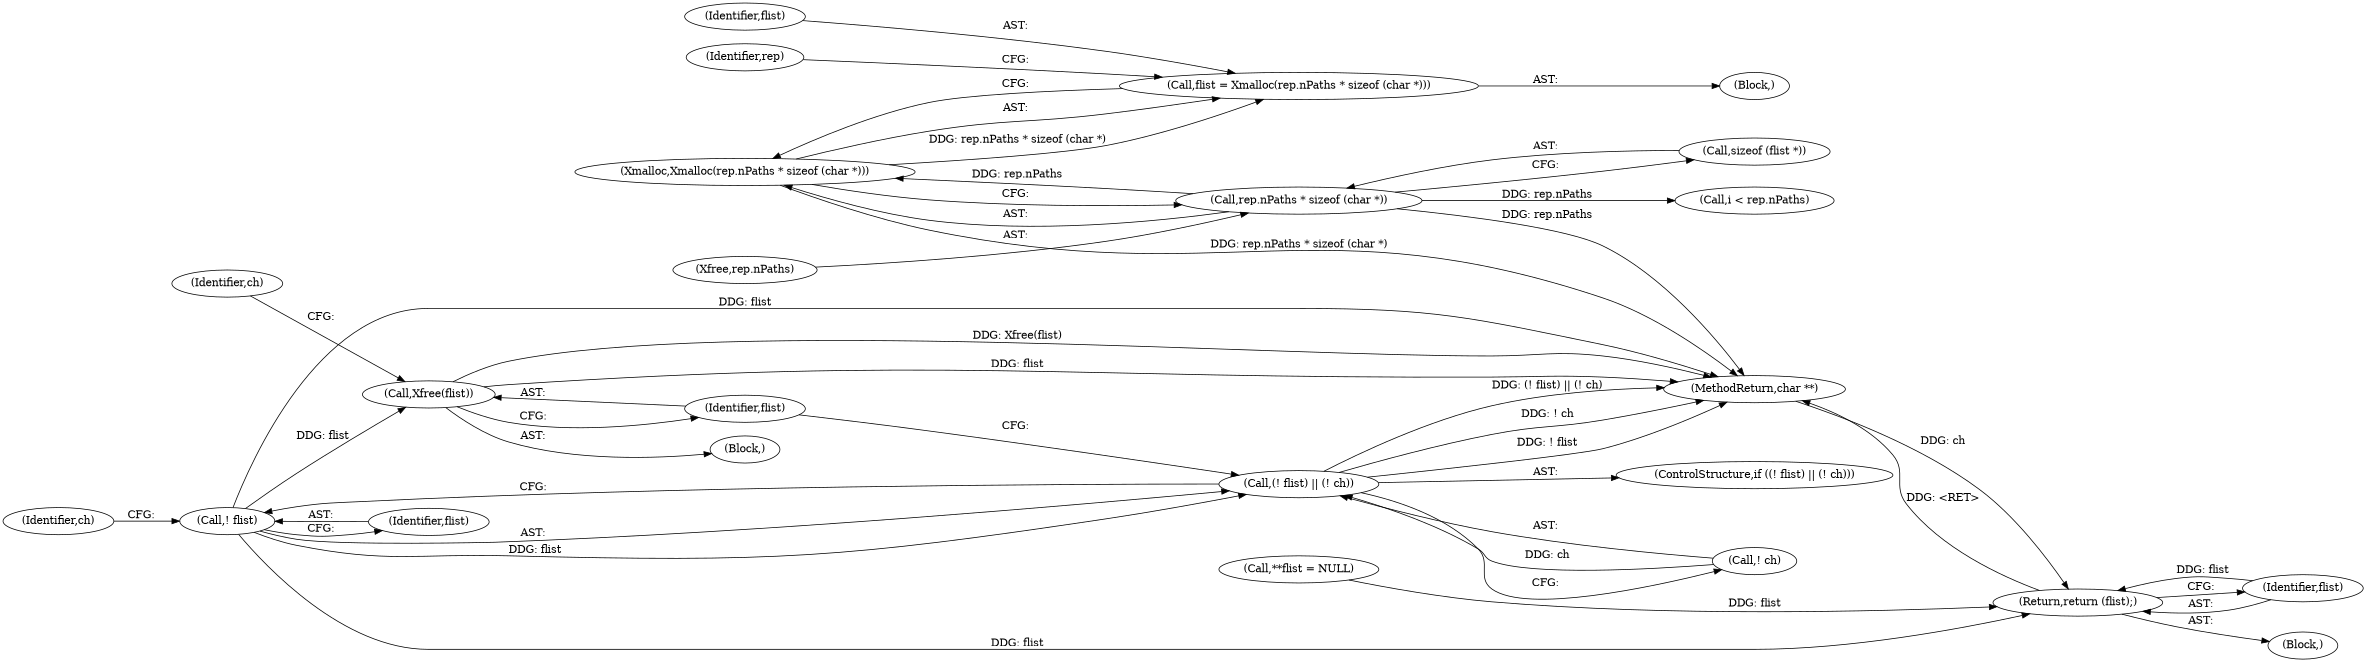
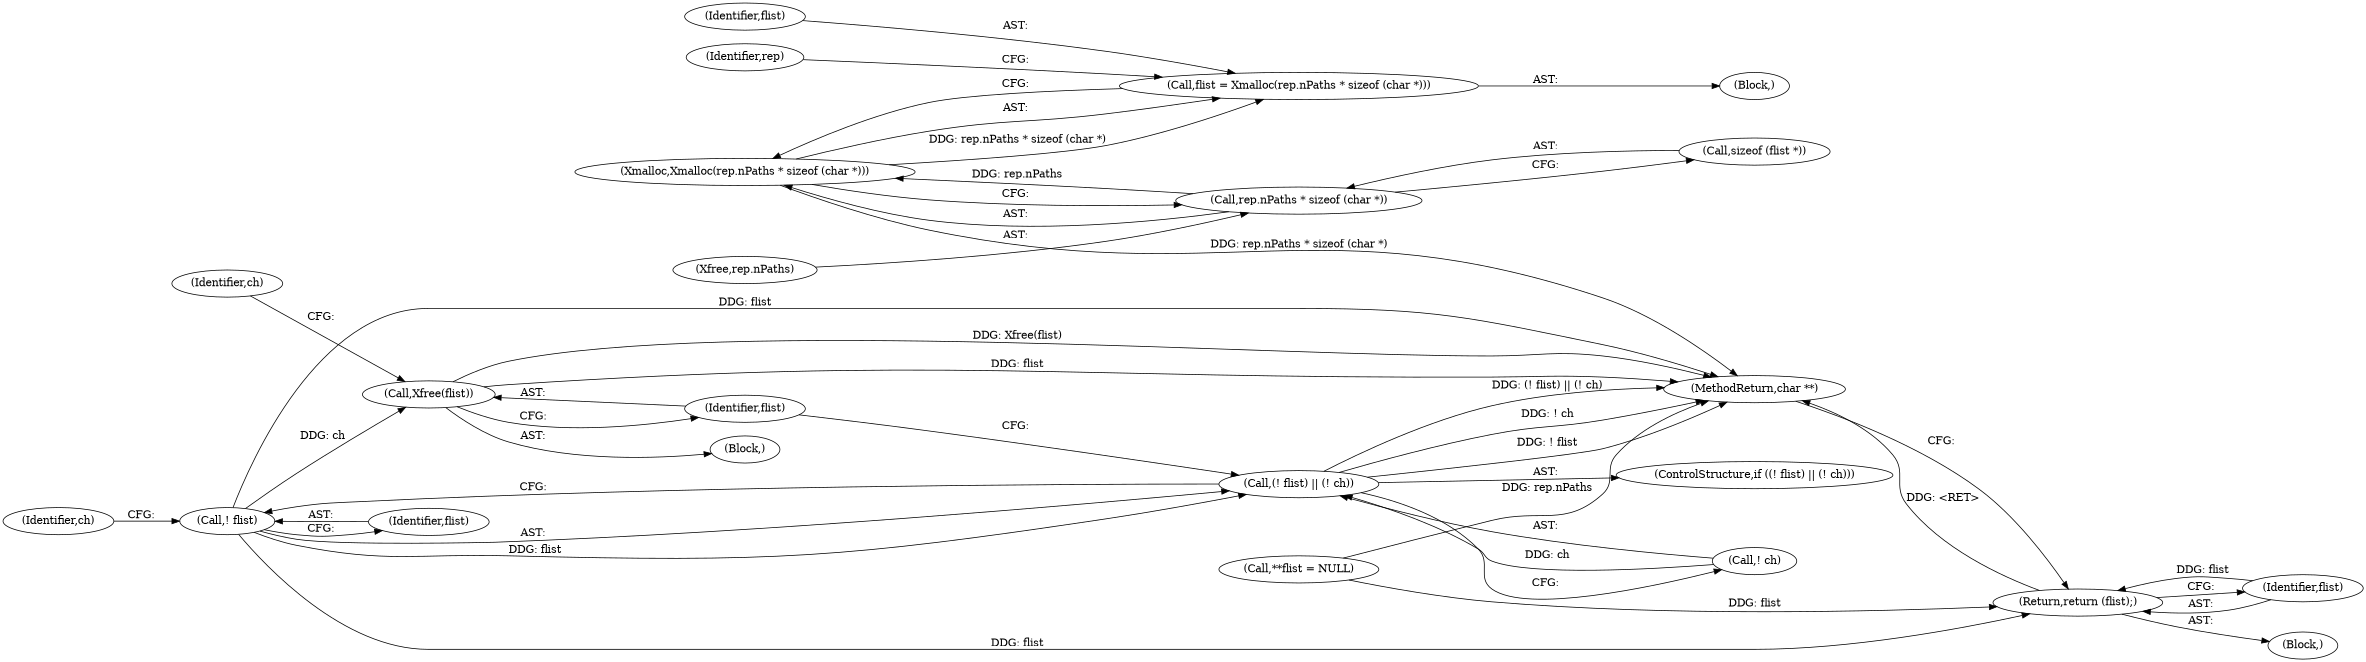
(1755, 201) -> none
(1592, 242) -> (1545, 516)
(323, 436) -> (323, 436)
(1943, 442) -> (1943, 442)
